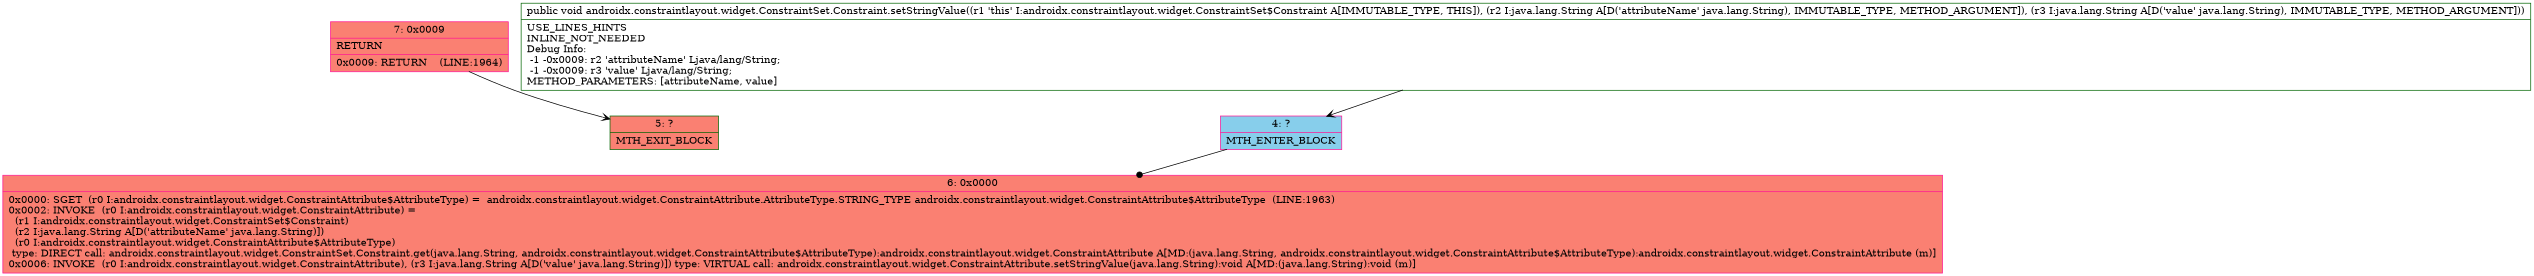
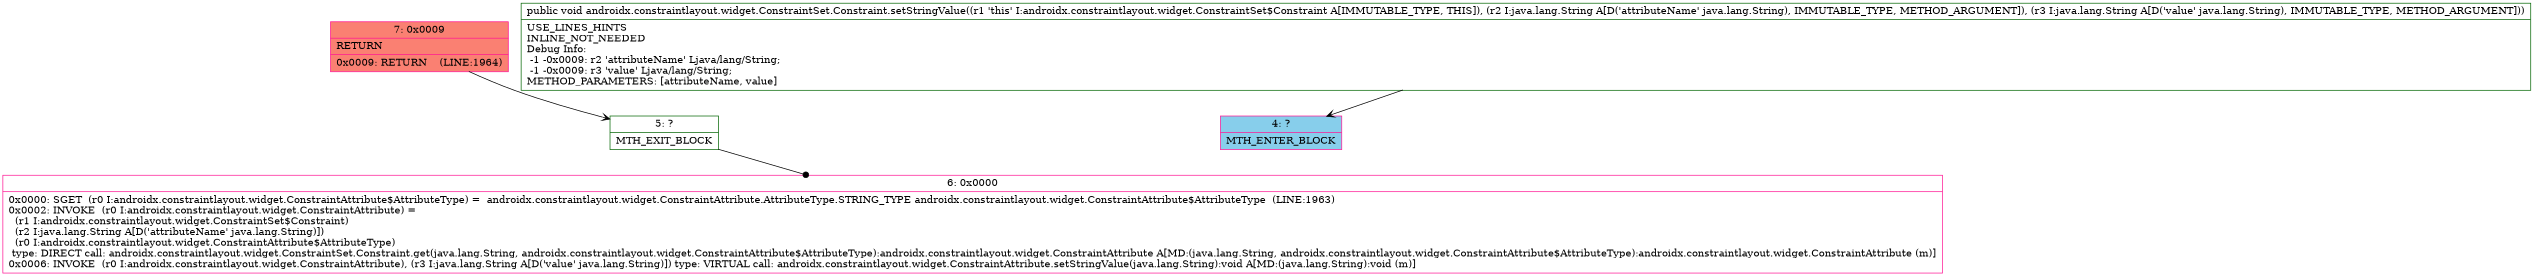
(664, 133) -> (664, 133)
(1185, 162) -> (761, 162)
(973, 224) -> (973, 224)
